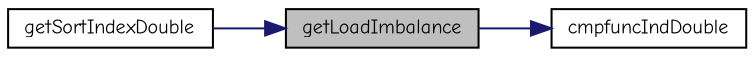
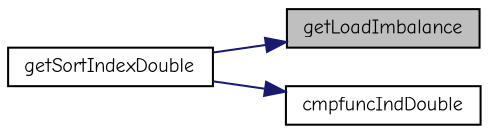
(505, 28) -> (239, 85)
